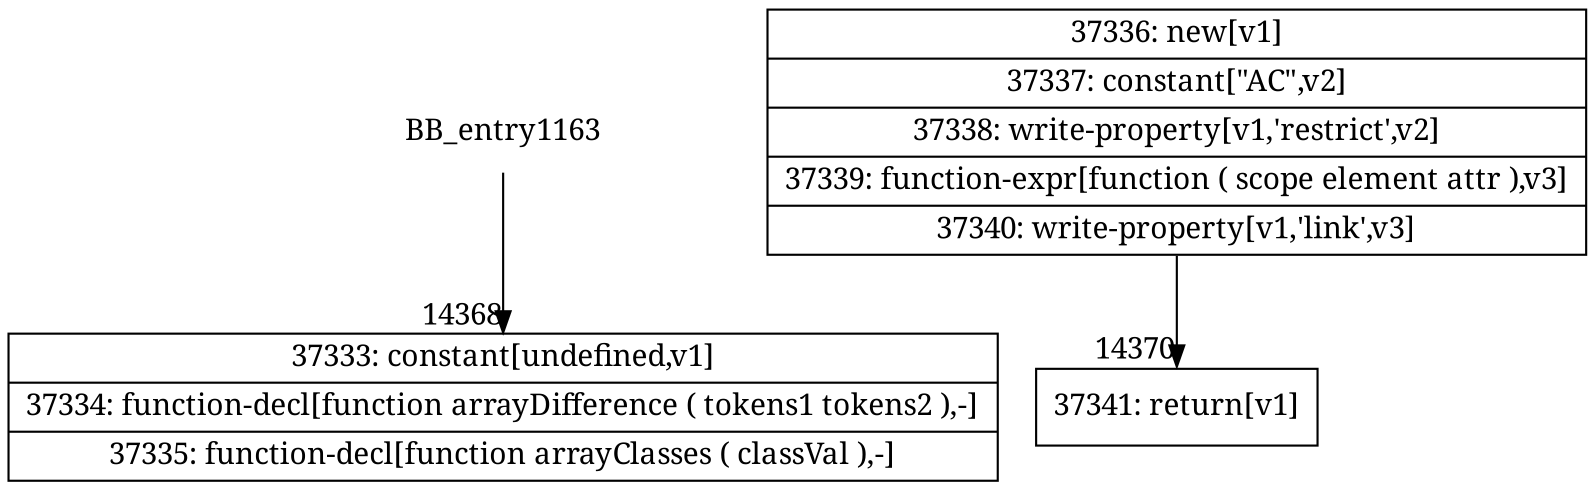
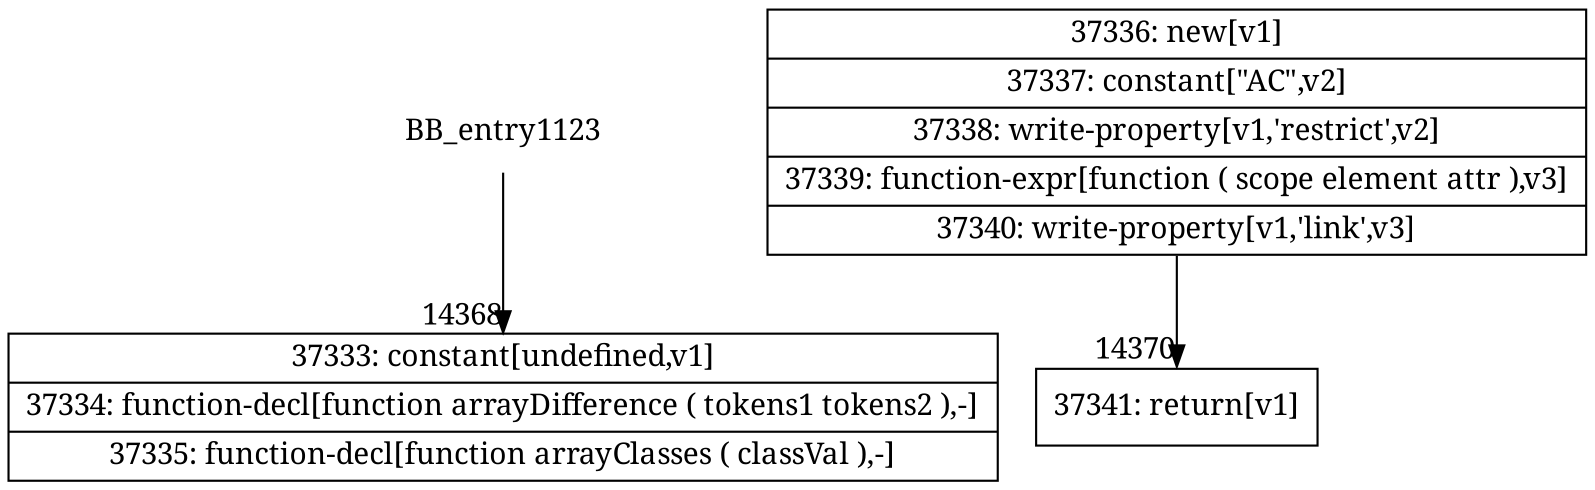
(503, 132) -> (503, 132)
